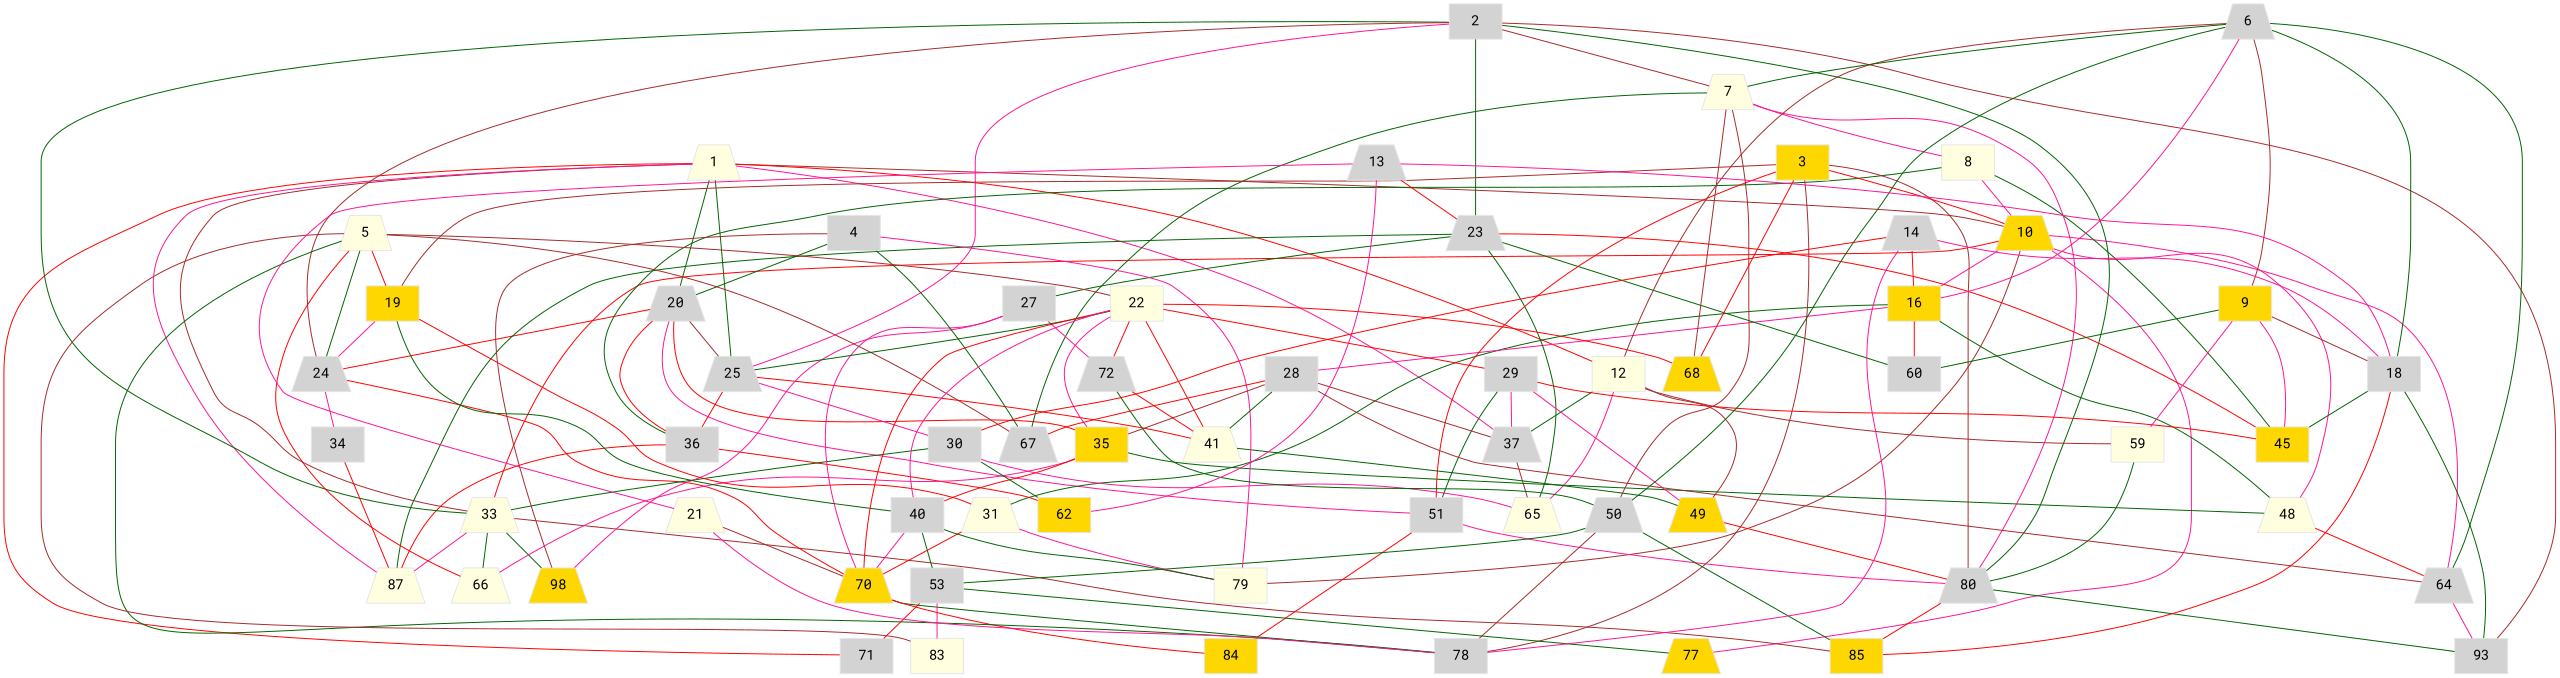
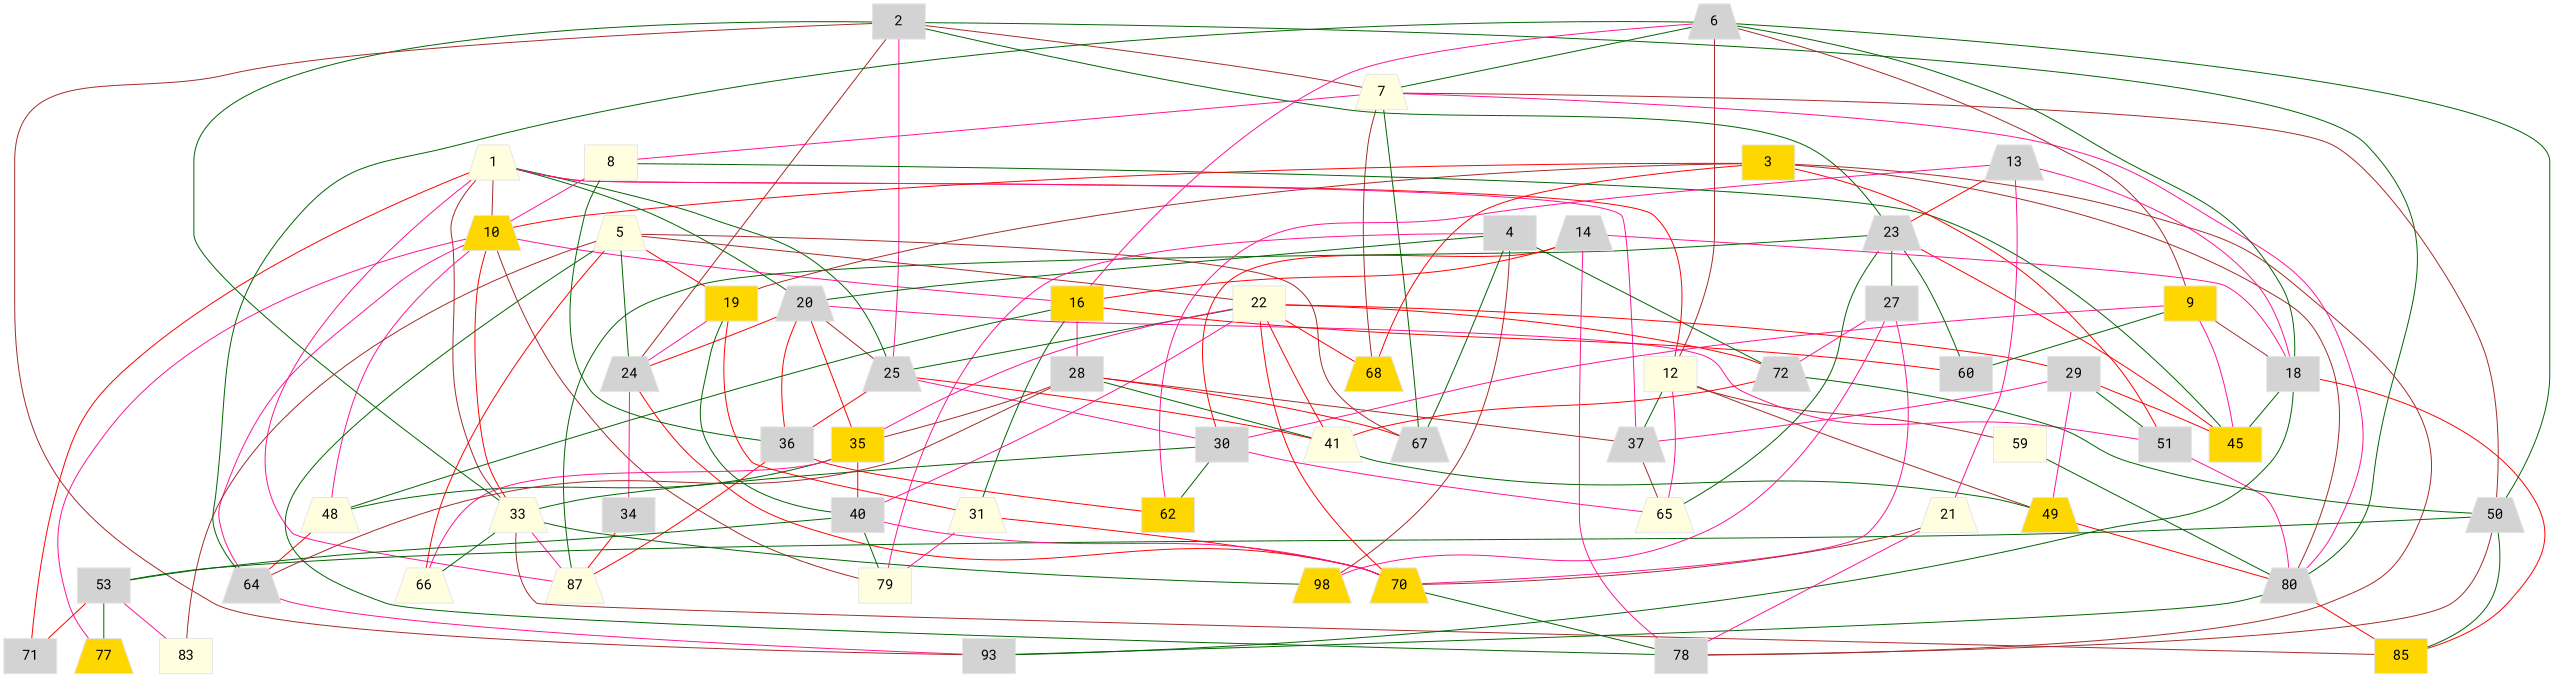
none -> (1649, 305)
(2191, 374) -> (1748, 342)
(1231, 656) -> none
